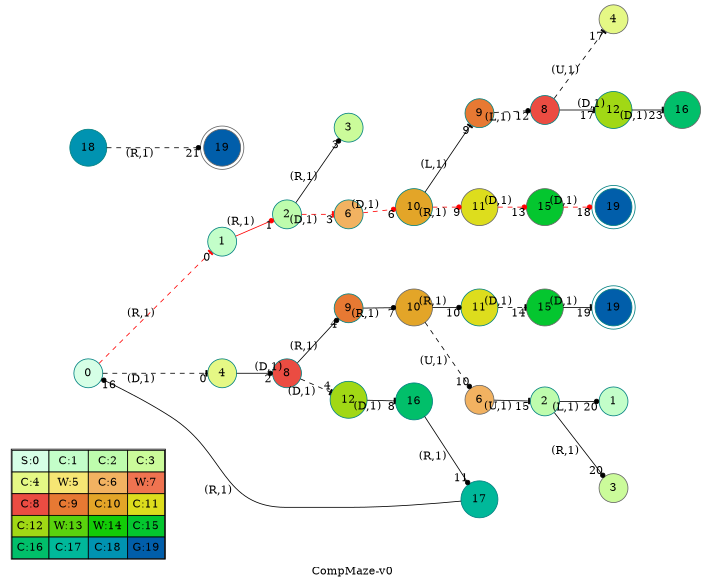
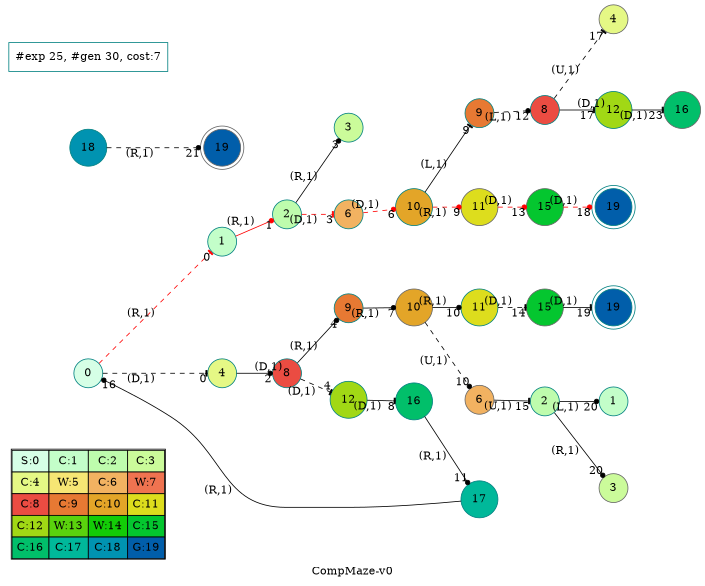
none -> (88, 57)
